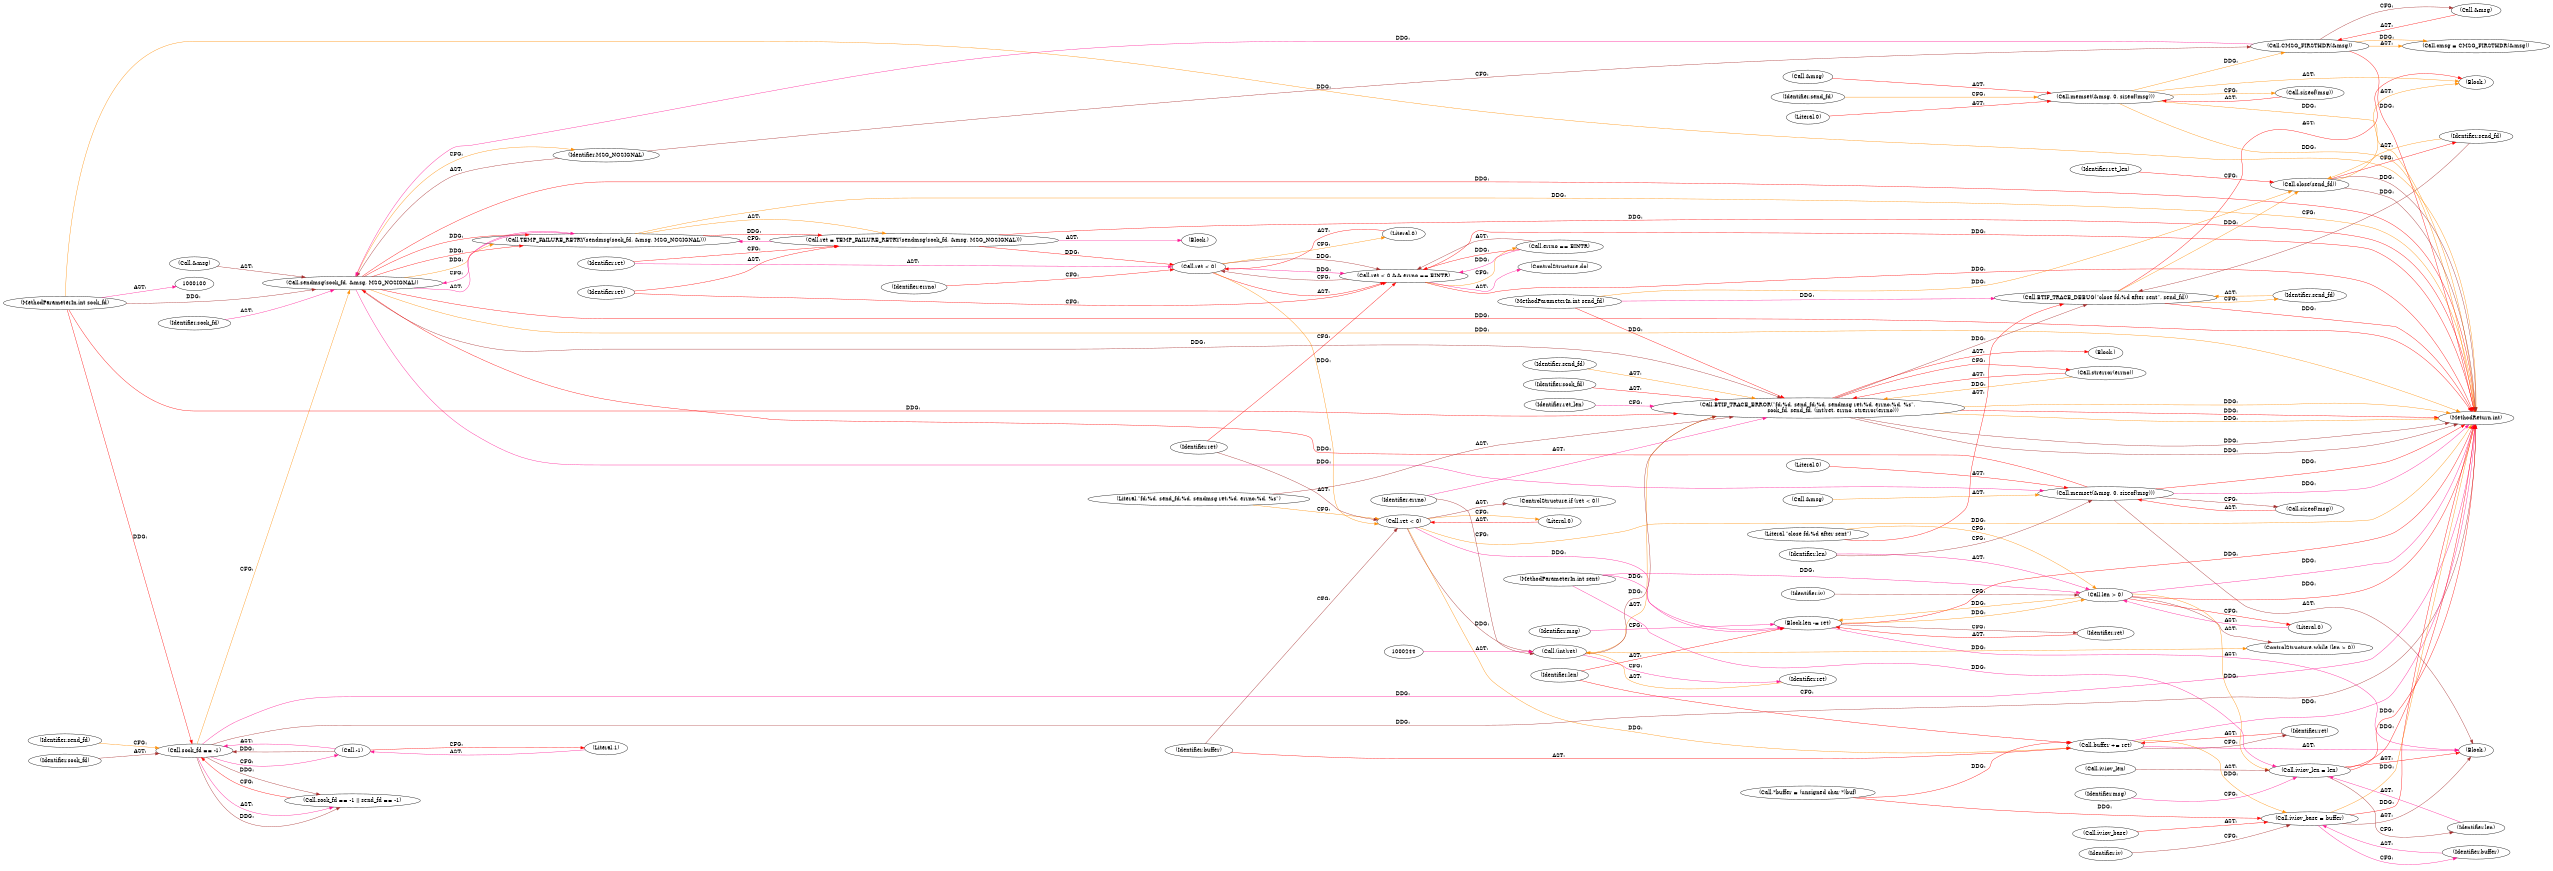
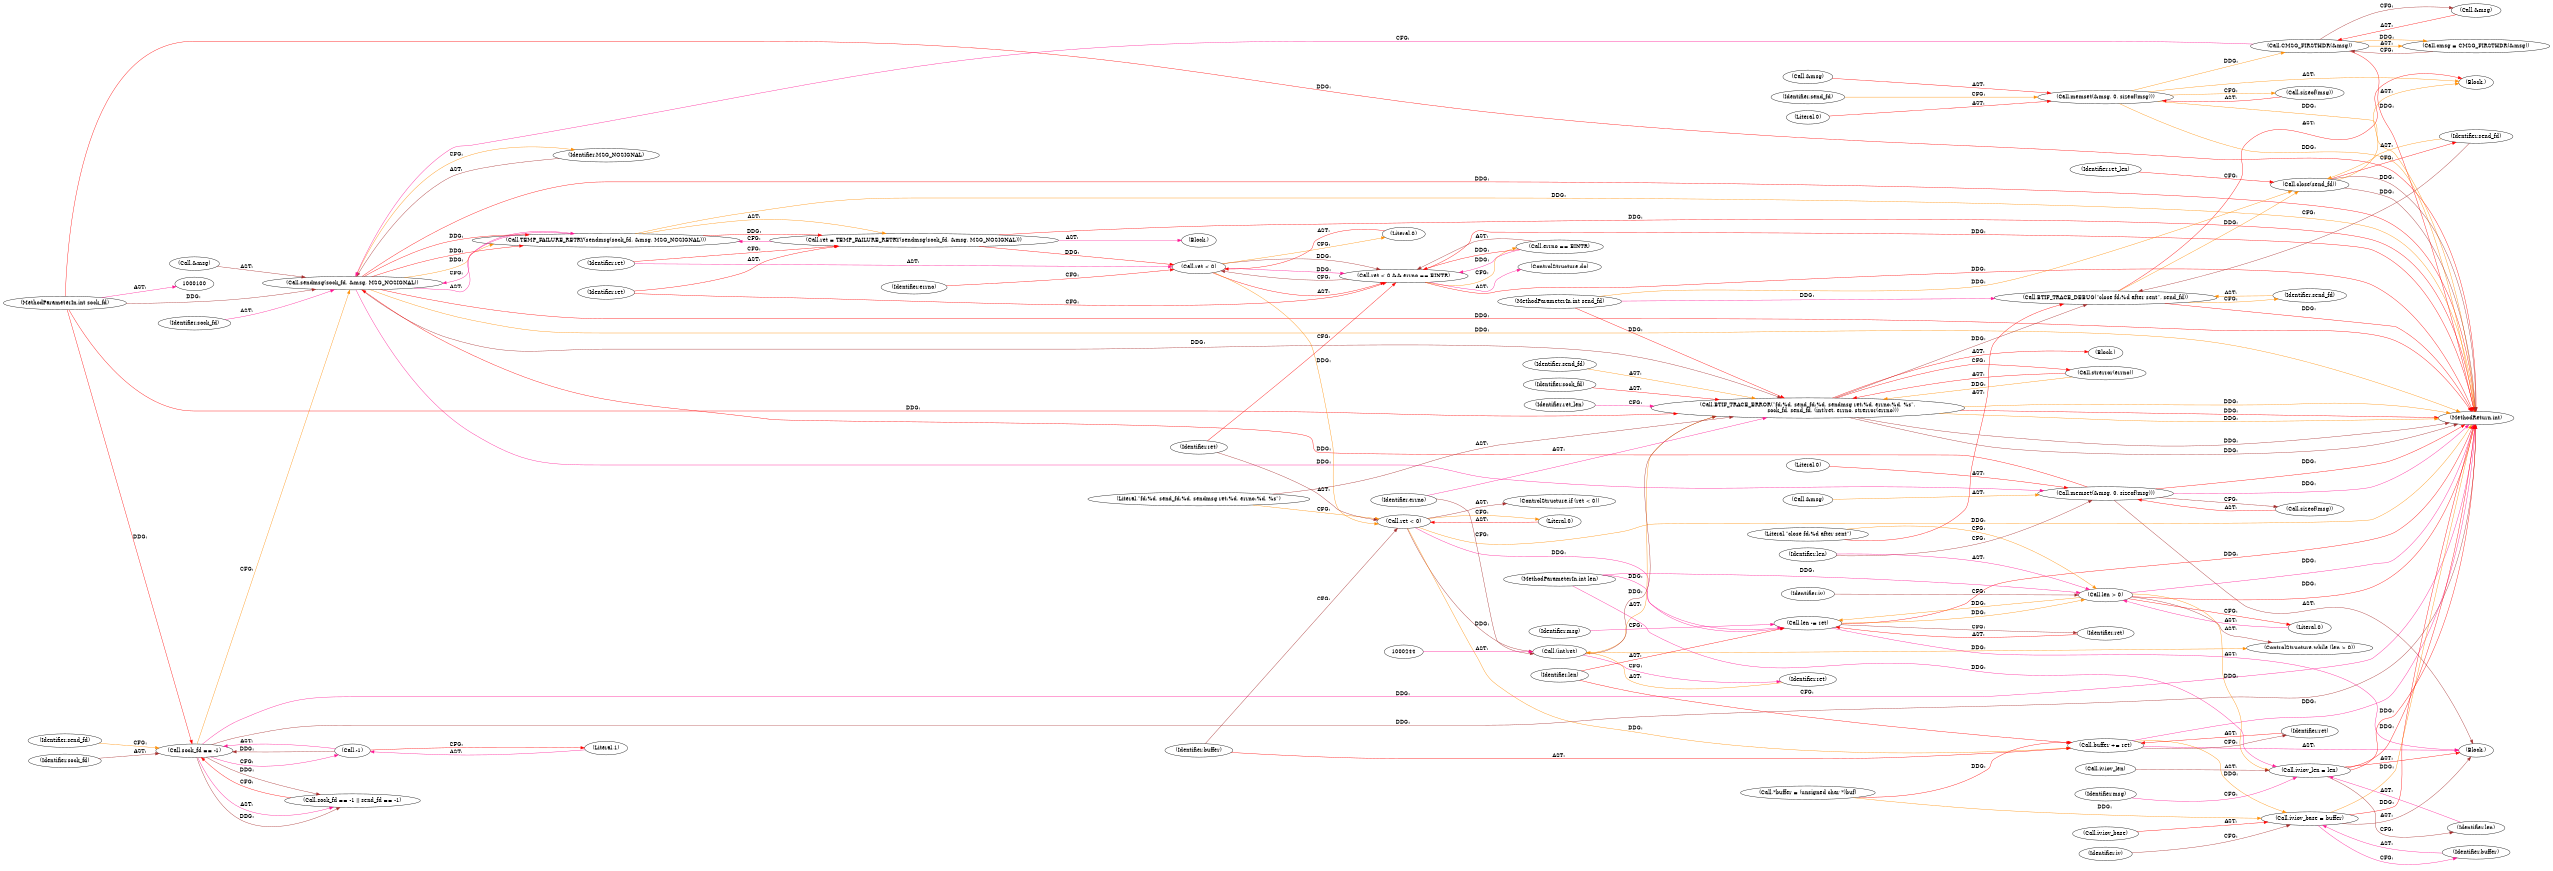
(1404, 38) -> (1404, 38)
(1446, 80) -> (2394, 54)
(1269, 83) -> (1269, 83)
(1560, 579) -> (1560, 579)
(1808, 623) -> (1808, 623)
(2055, 813) -> (2055, 813)
